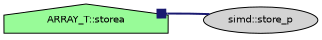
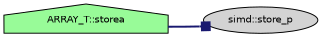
(188, 14) -> (184, 27)
